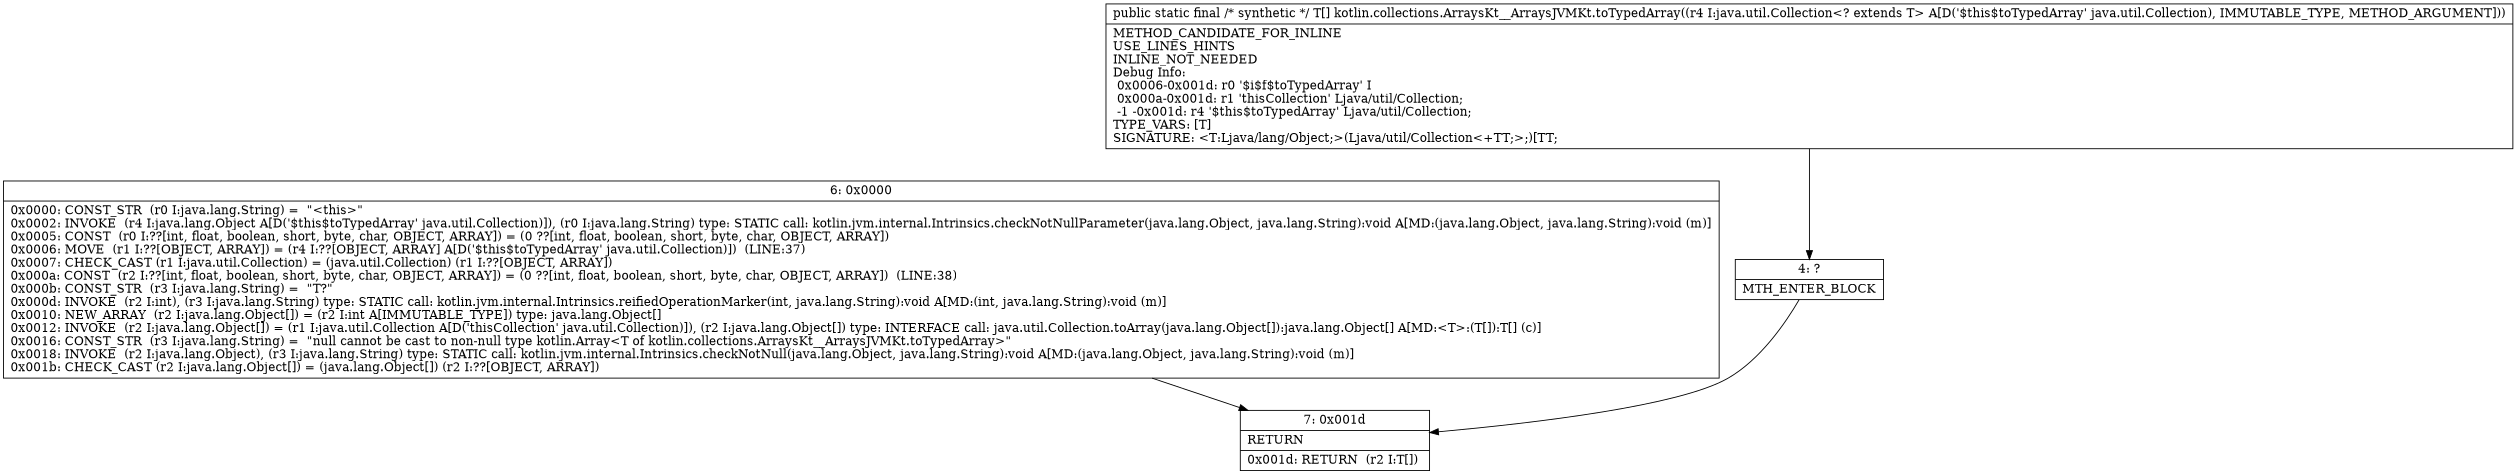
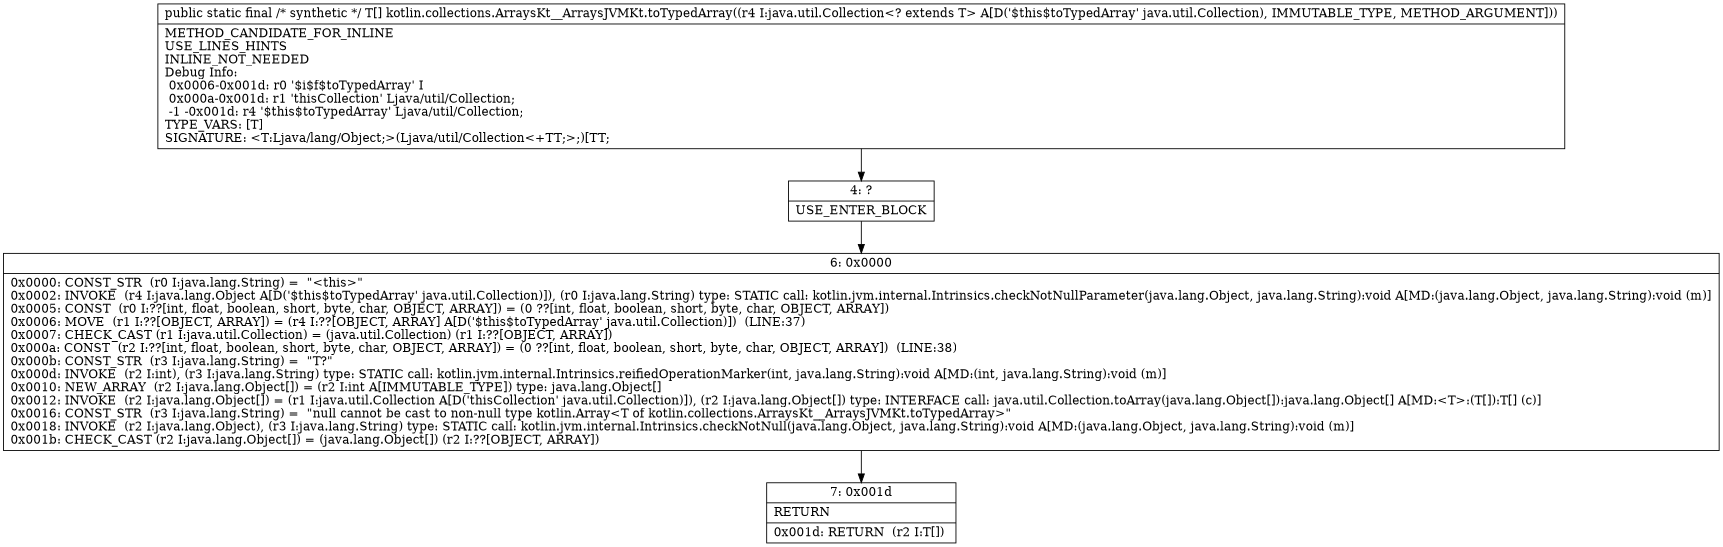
(1809, 289) -> (861, 211)
(1638, 406) -> (861, 233)
